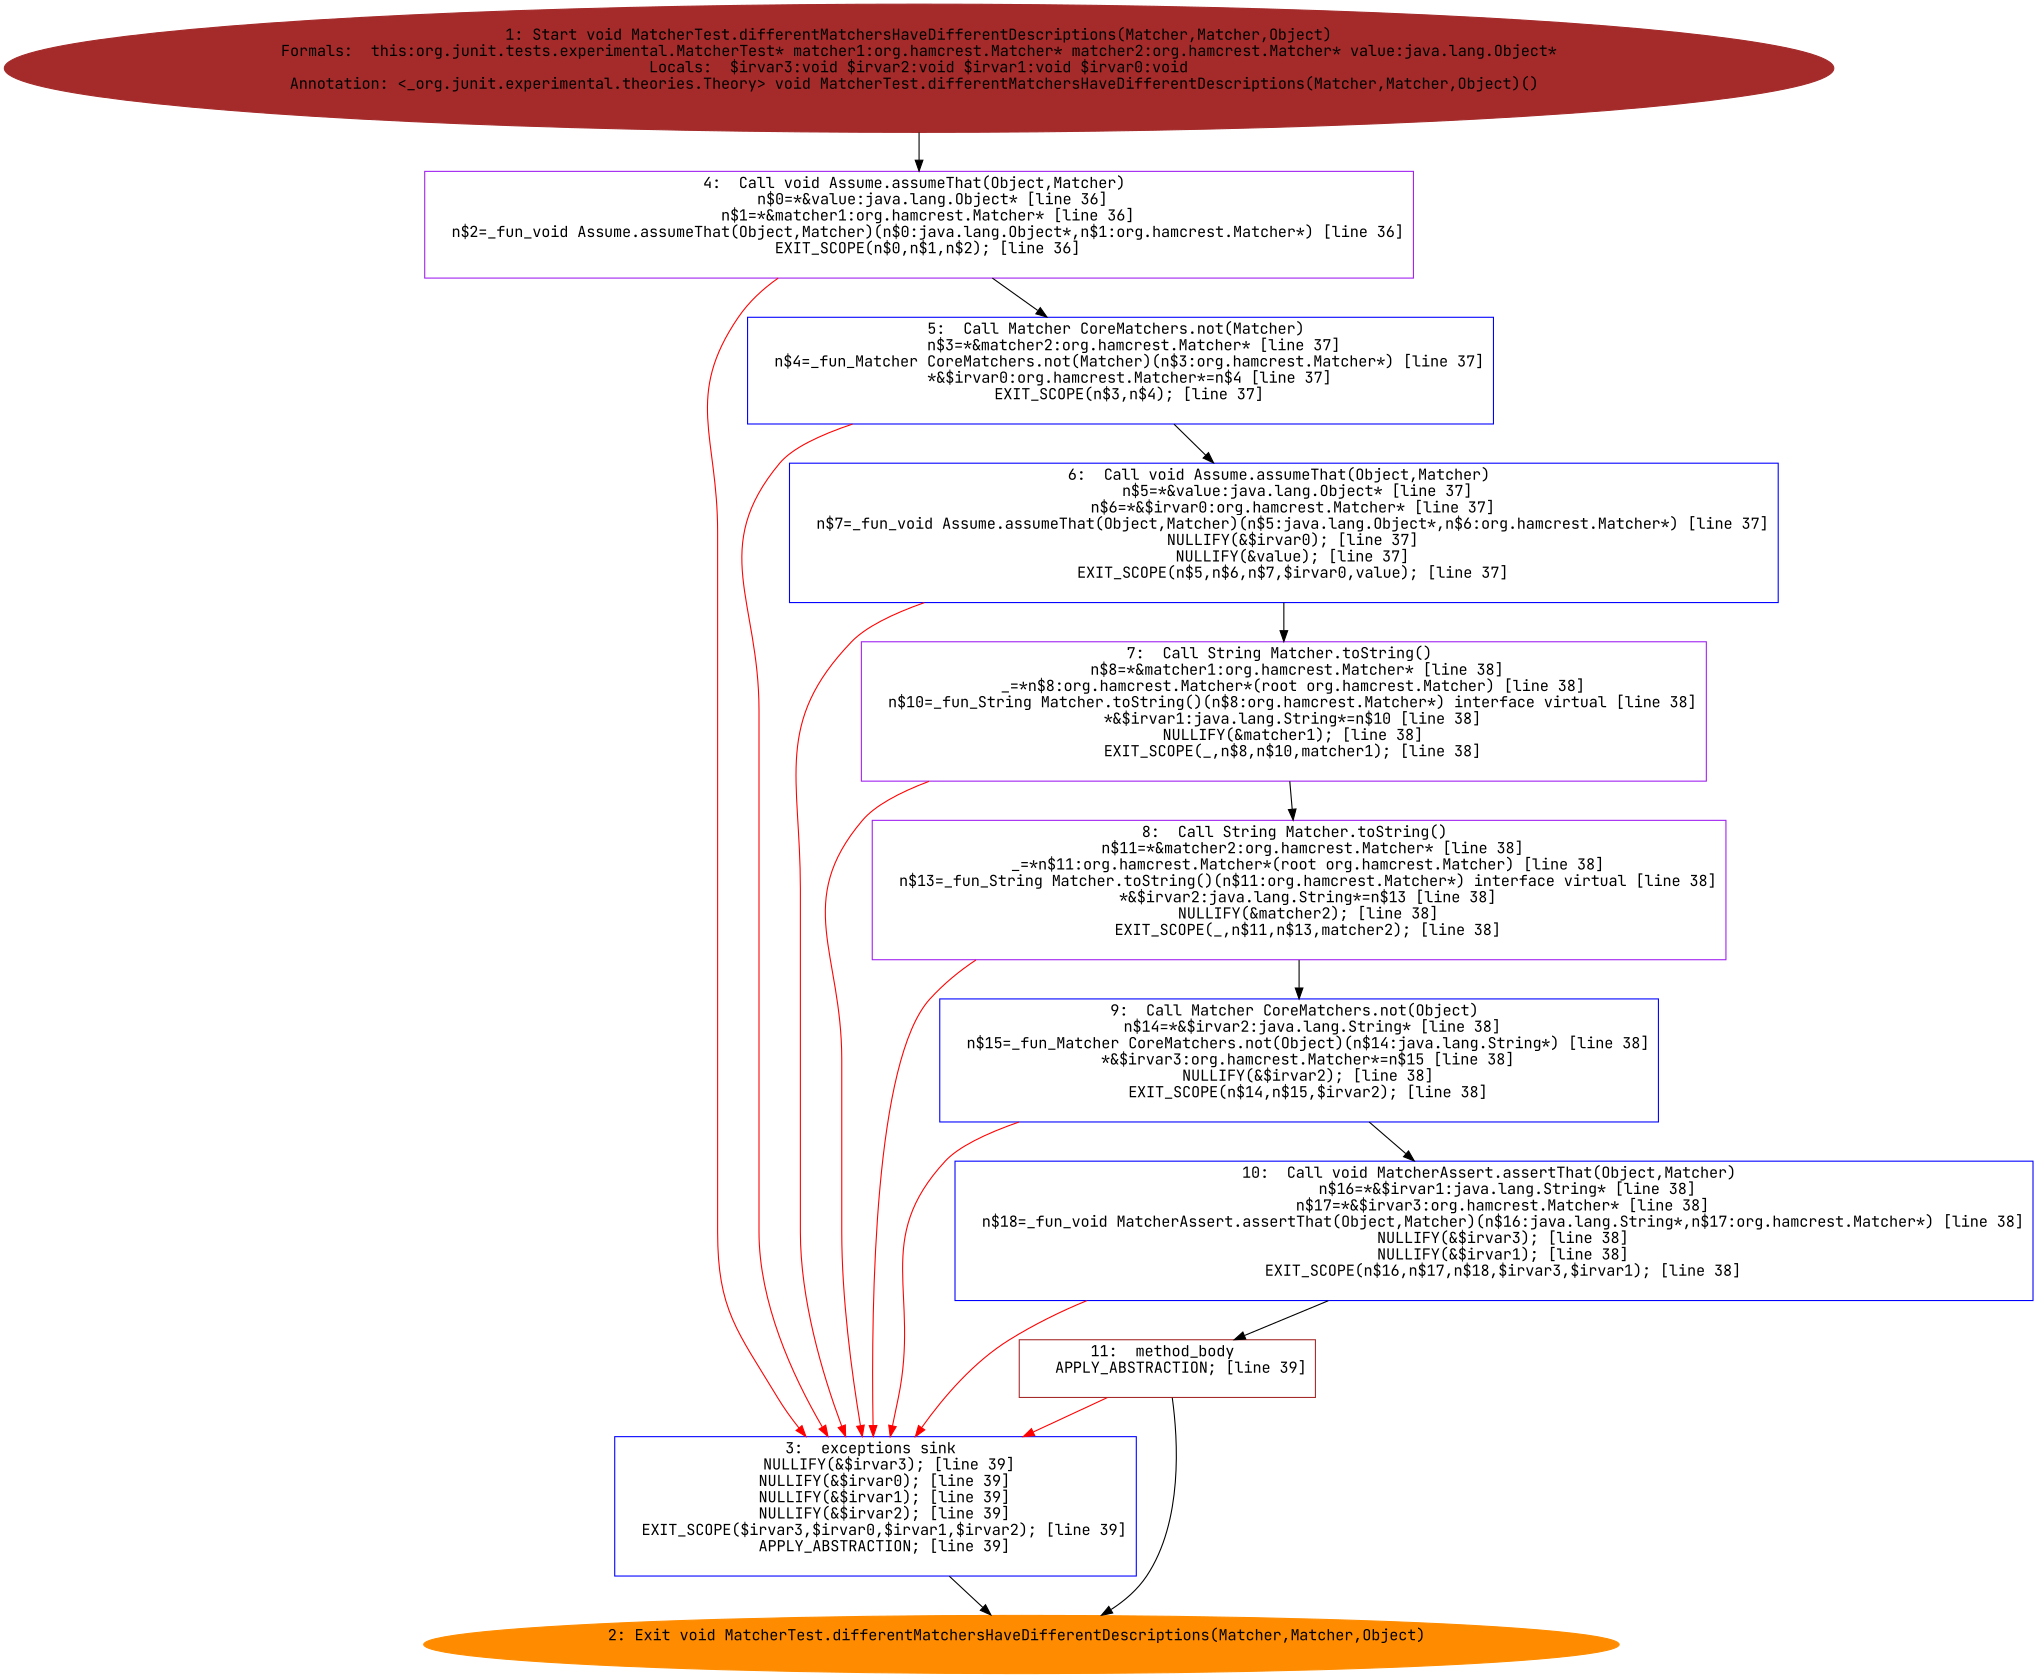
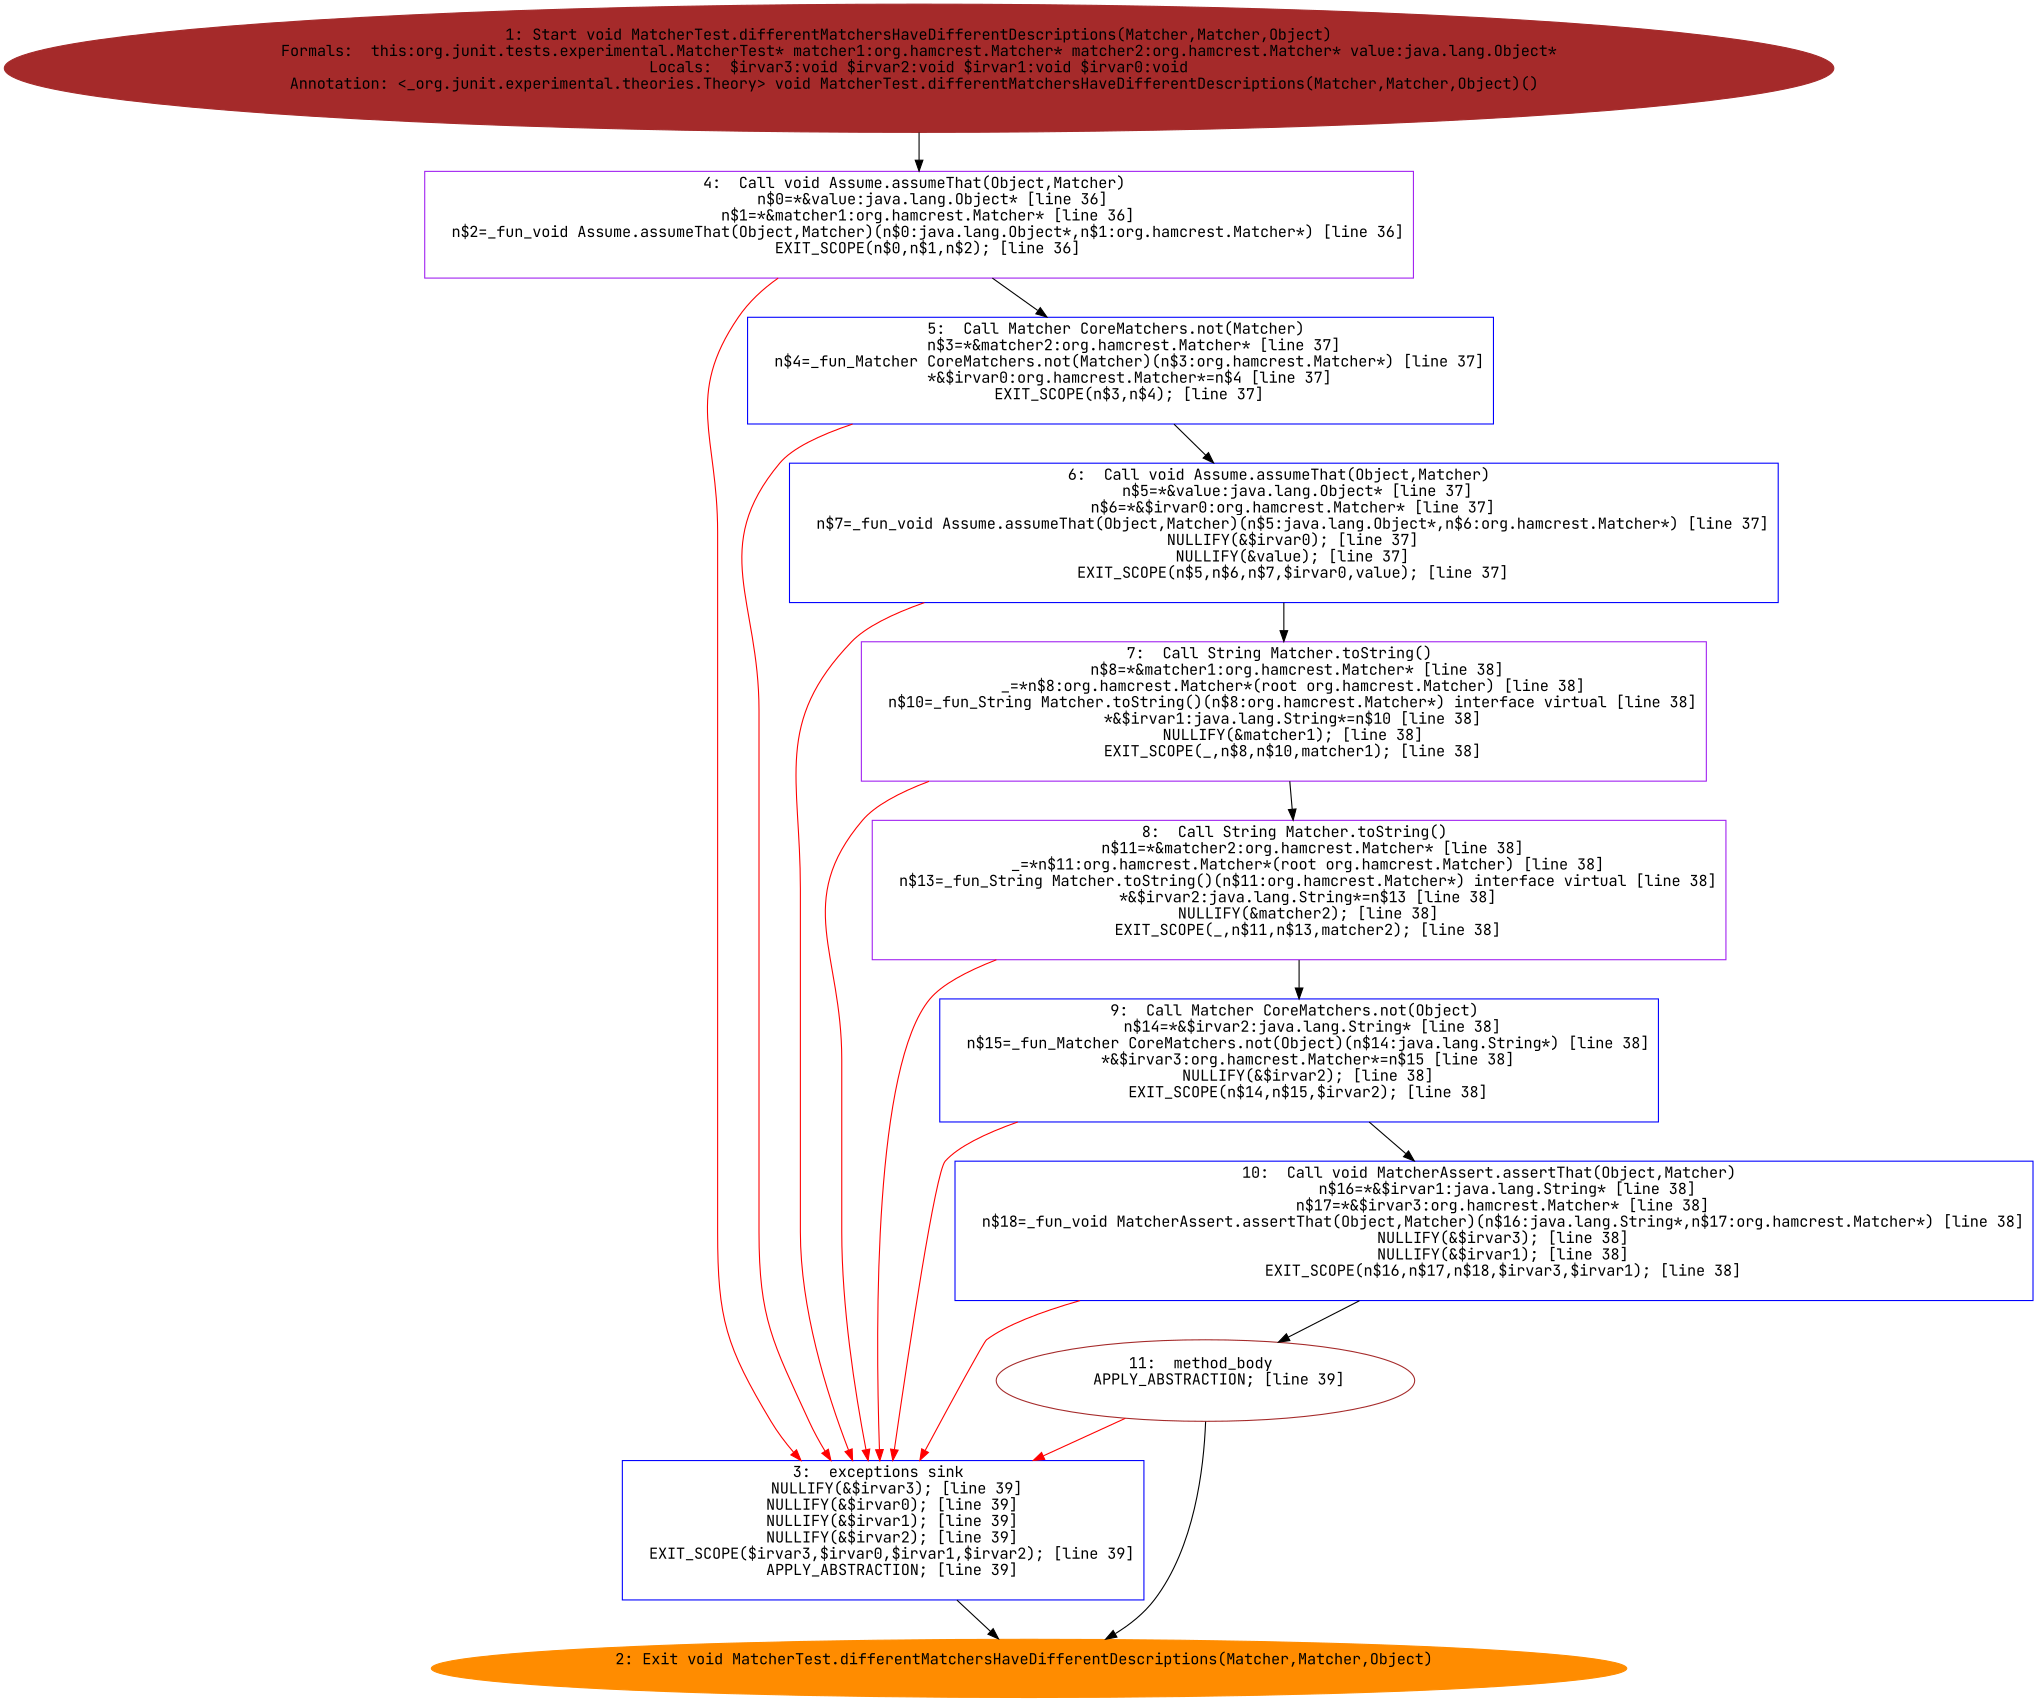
(1167, 1369) -> (1205, 1381)
